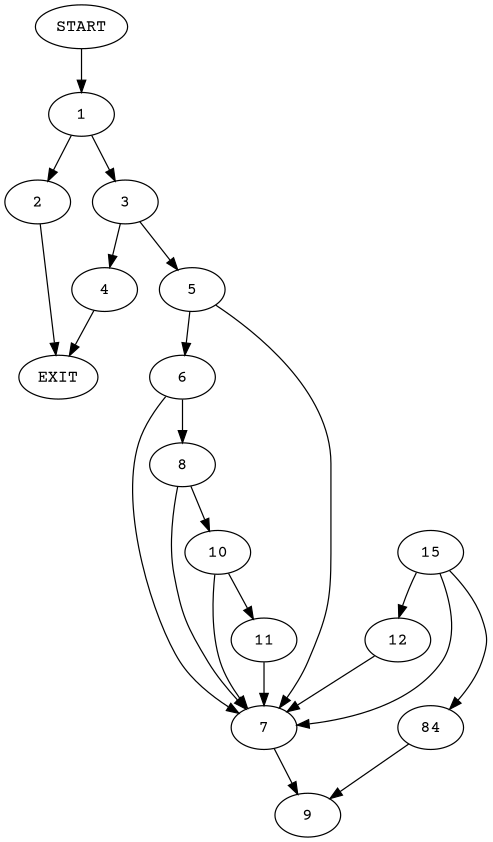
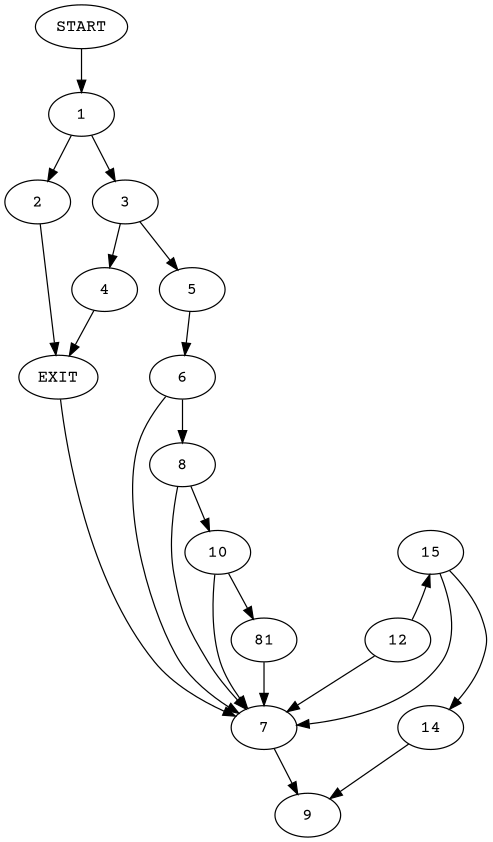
(331, 484) -> (106, 577)
(409, 589) -> (420, 603)
(264, 640) -> (264, 640)
(431, 728) -> (431, 728)
